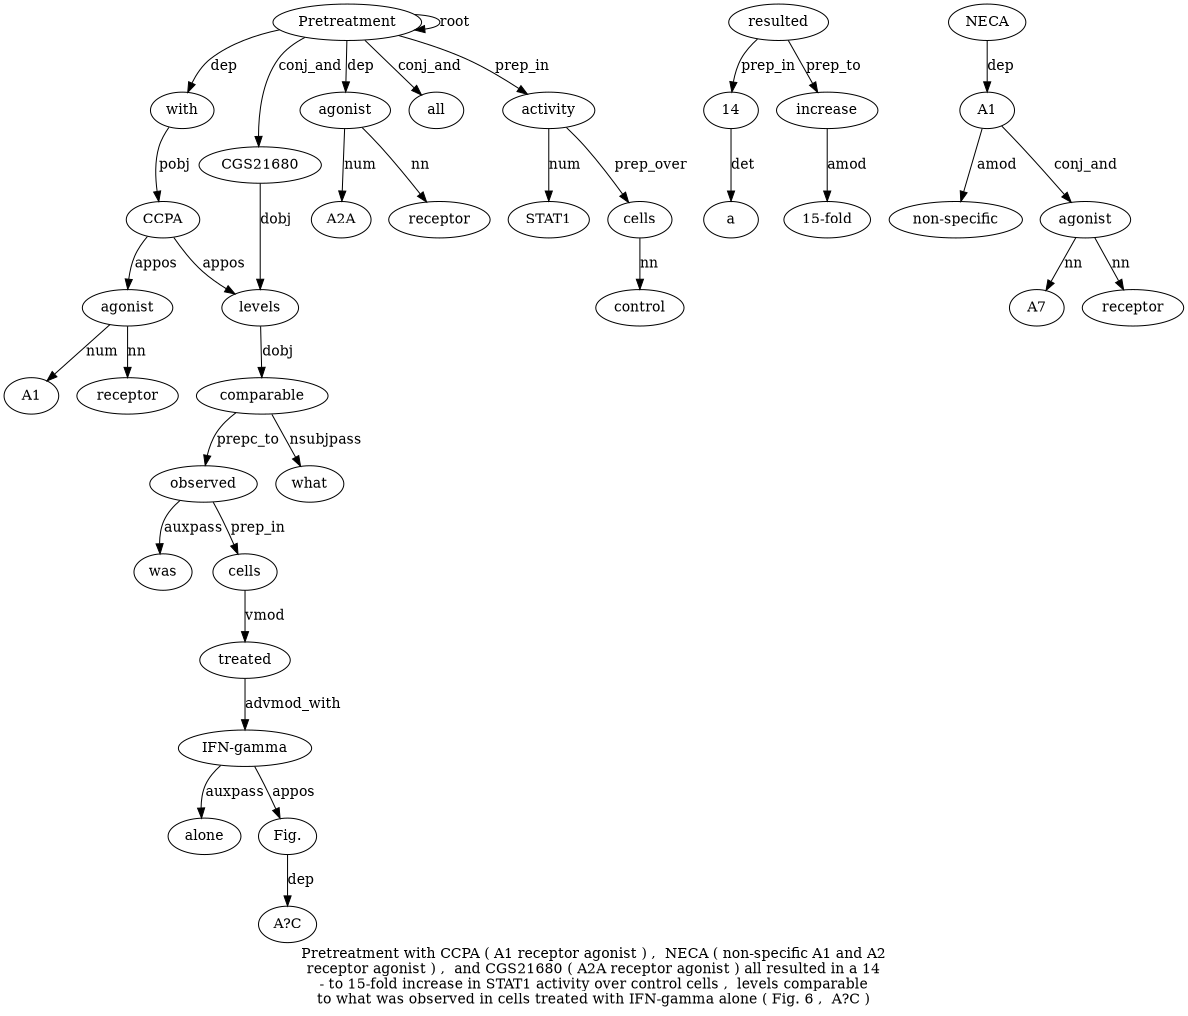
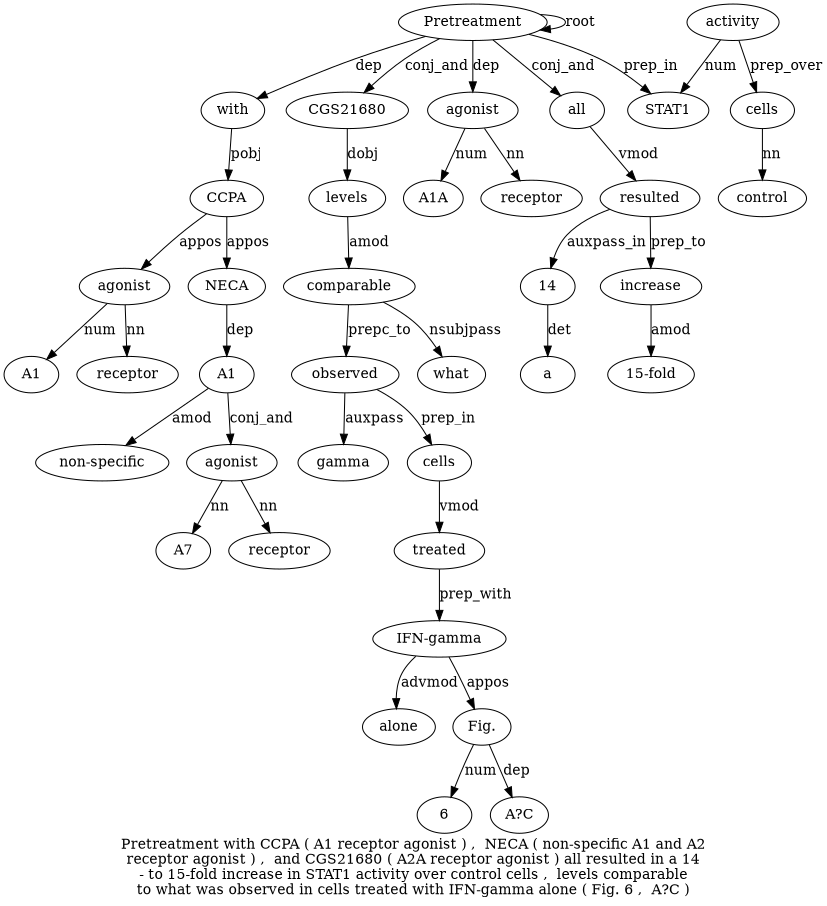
(461, 57) -> (589, 54)
(768, 66) -> (607, 242)
none -> (610, 150)
(341, 220) -> (433, 198)
(197, 266) -> (227, 237)
(278, 352) -> (370, 242)
(163, 572) -> (343, 463)
(293, 704) -> (476, 595)
(235, 792) -> (430, 683)
none -> (444, 815)
